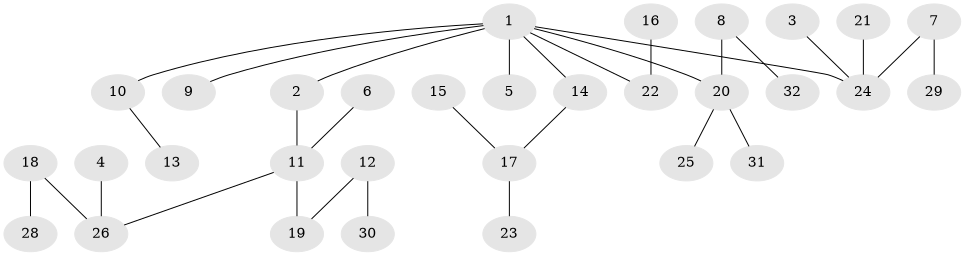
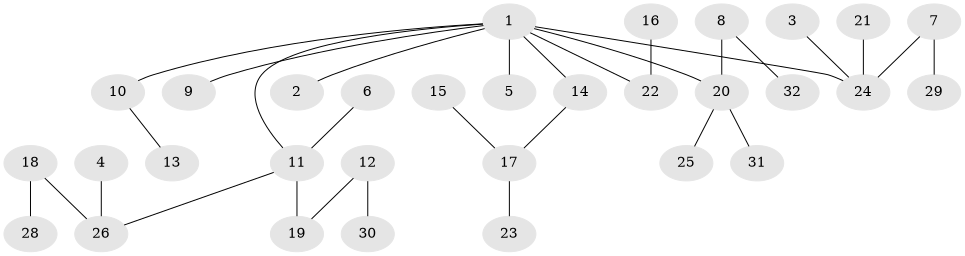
(297, 128) -> (264, 73)
